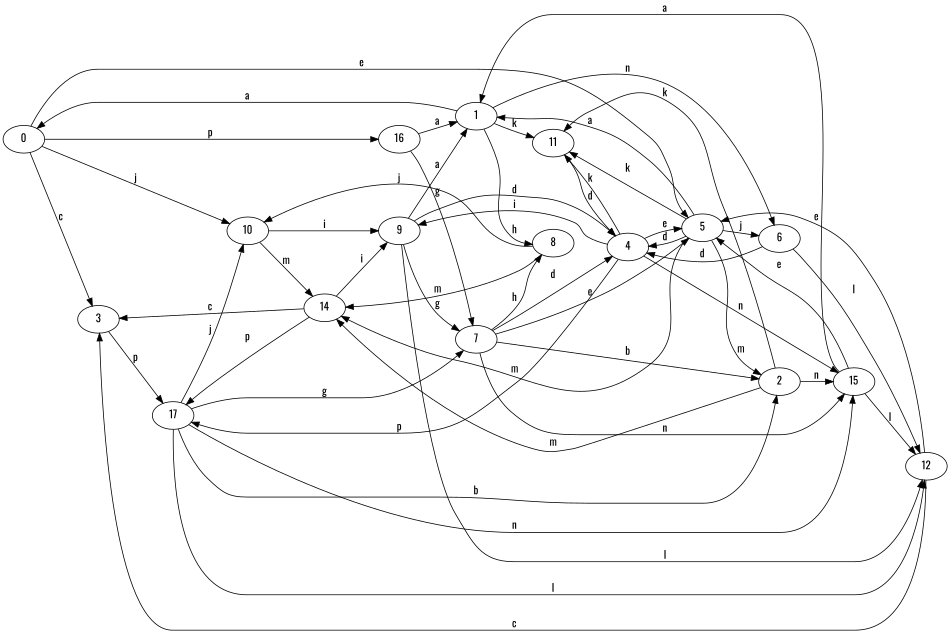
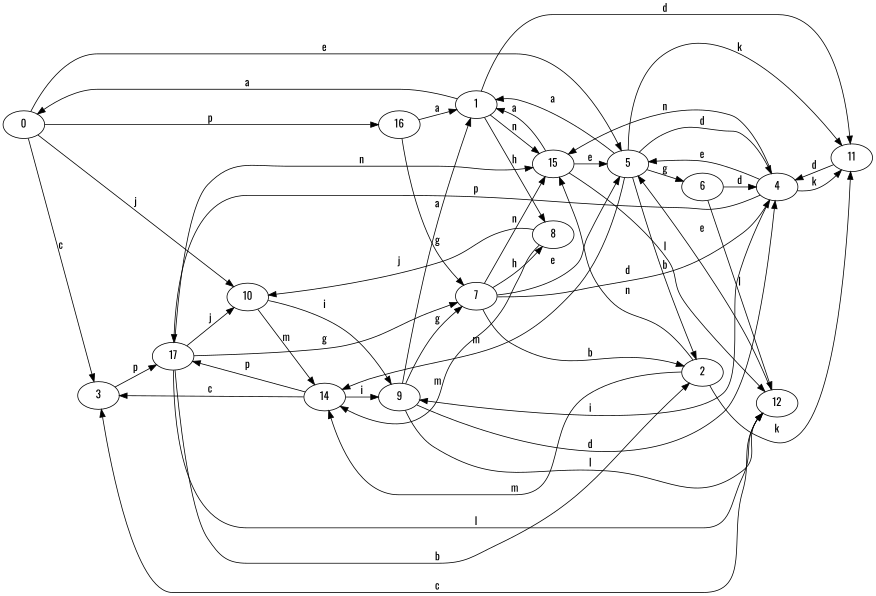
(664, 83) -> (512, 132)
(515, 124) -> (665, 9)
(741, 227) -> (665, 170)
(741, 350) -> (665, 266)
